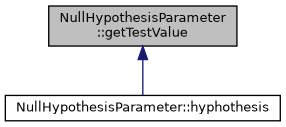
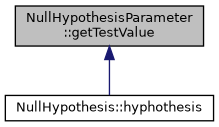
(143, 108) -> (109, 108)
